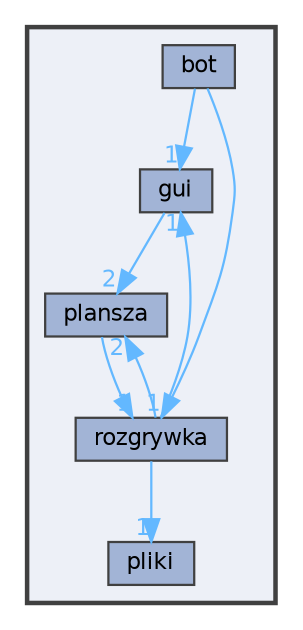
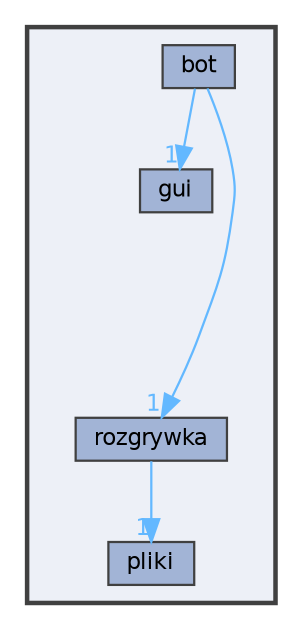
(106, 315) -> none
(190, 319) -> none
